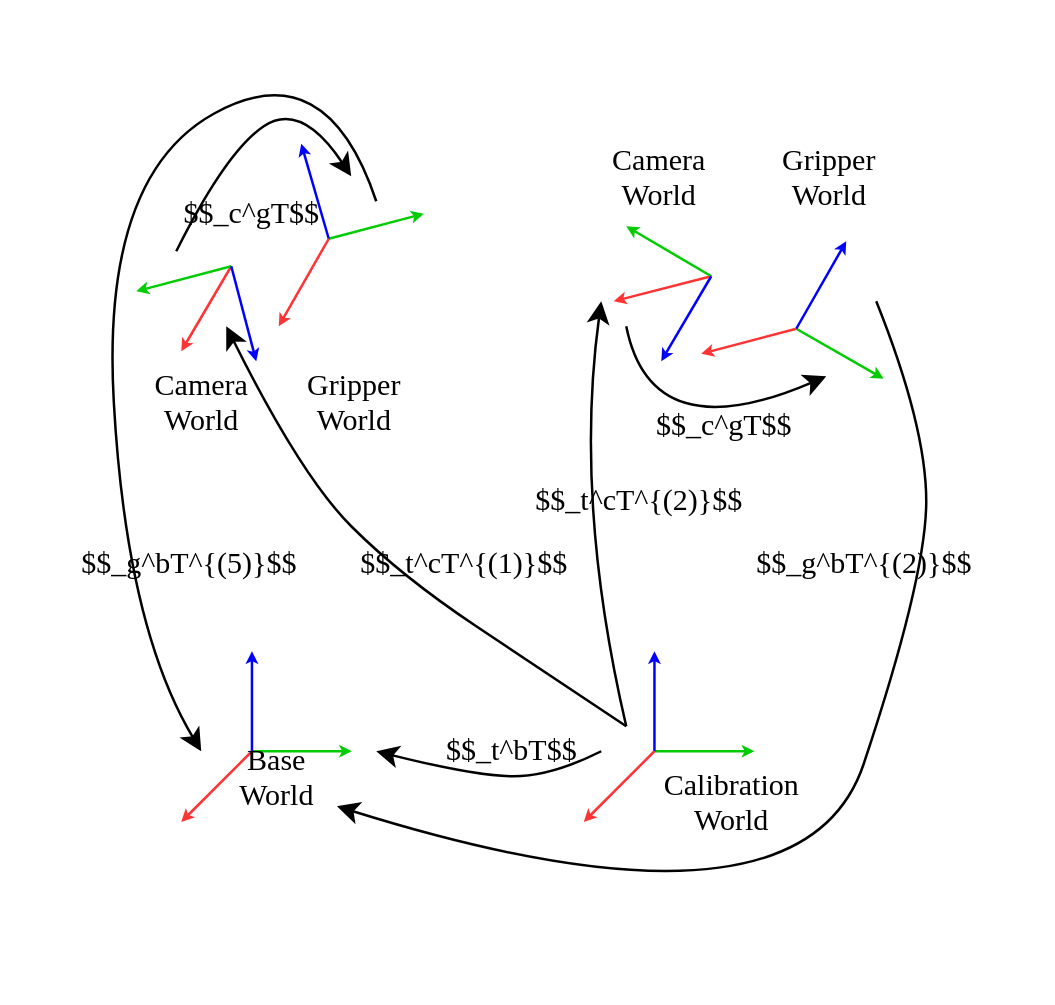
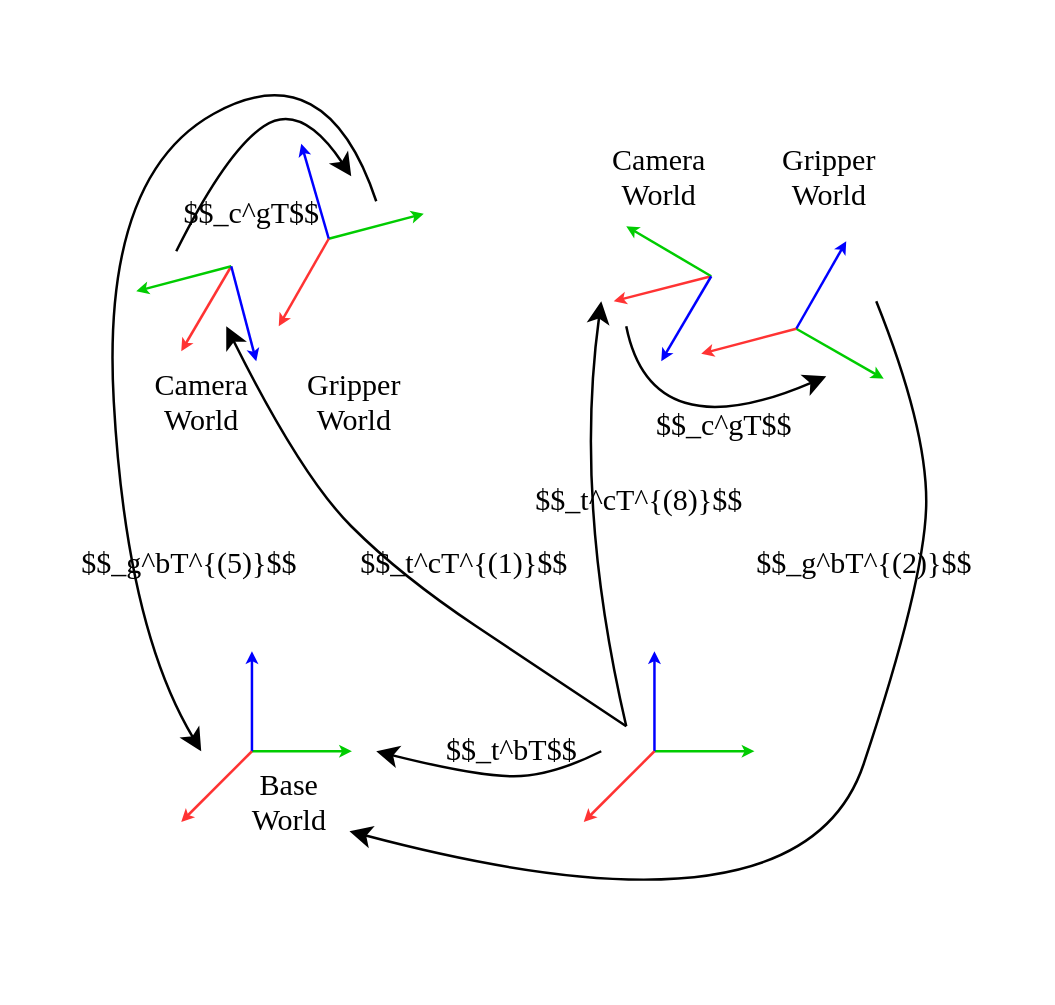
(640, 501) -> (640, 501)
(277, 776) -> (289, 801)
(731, 801) -> none
